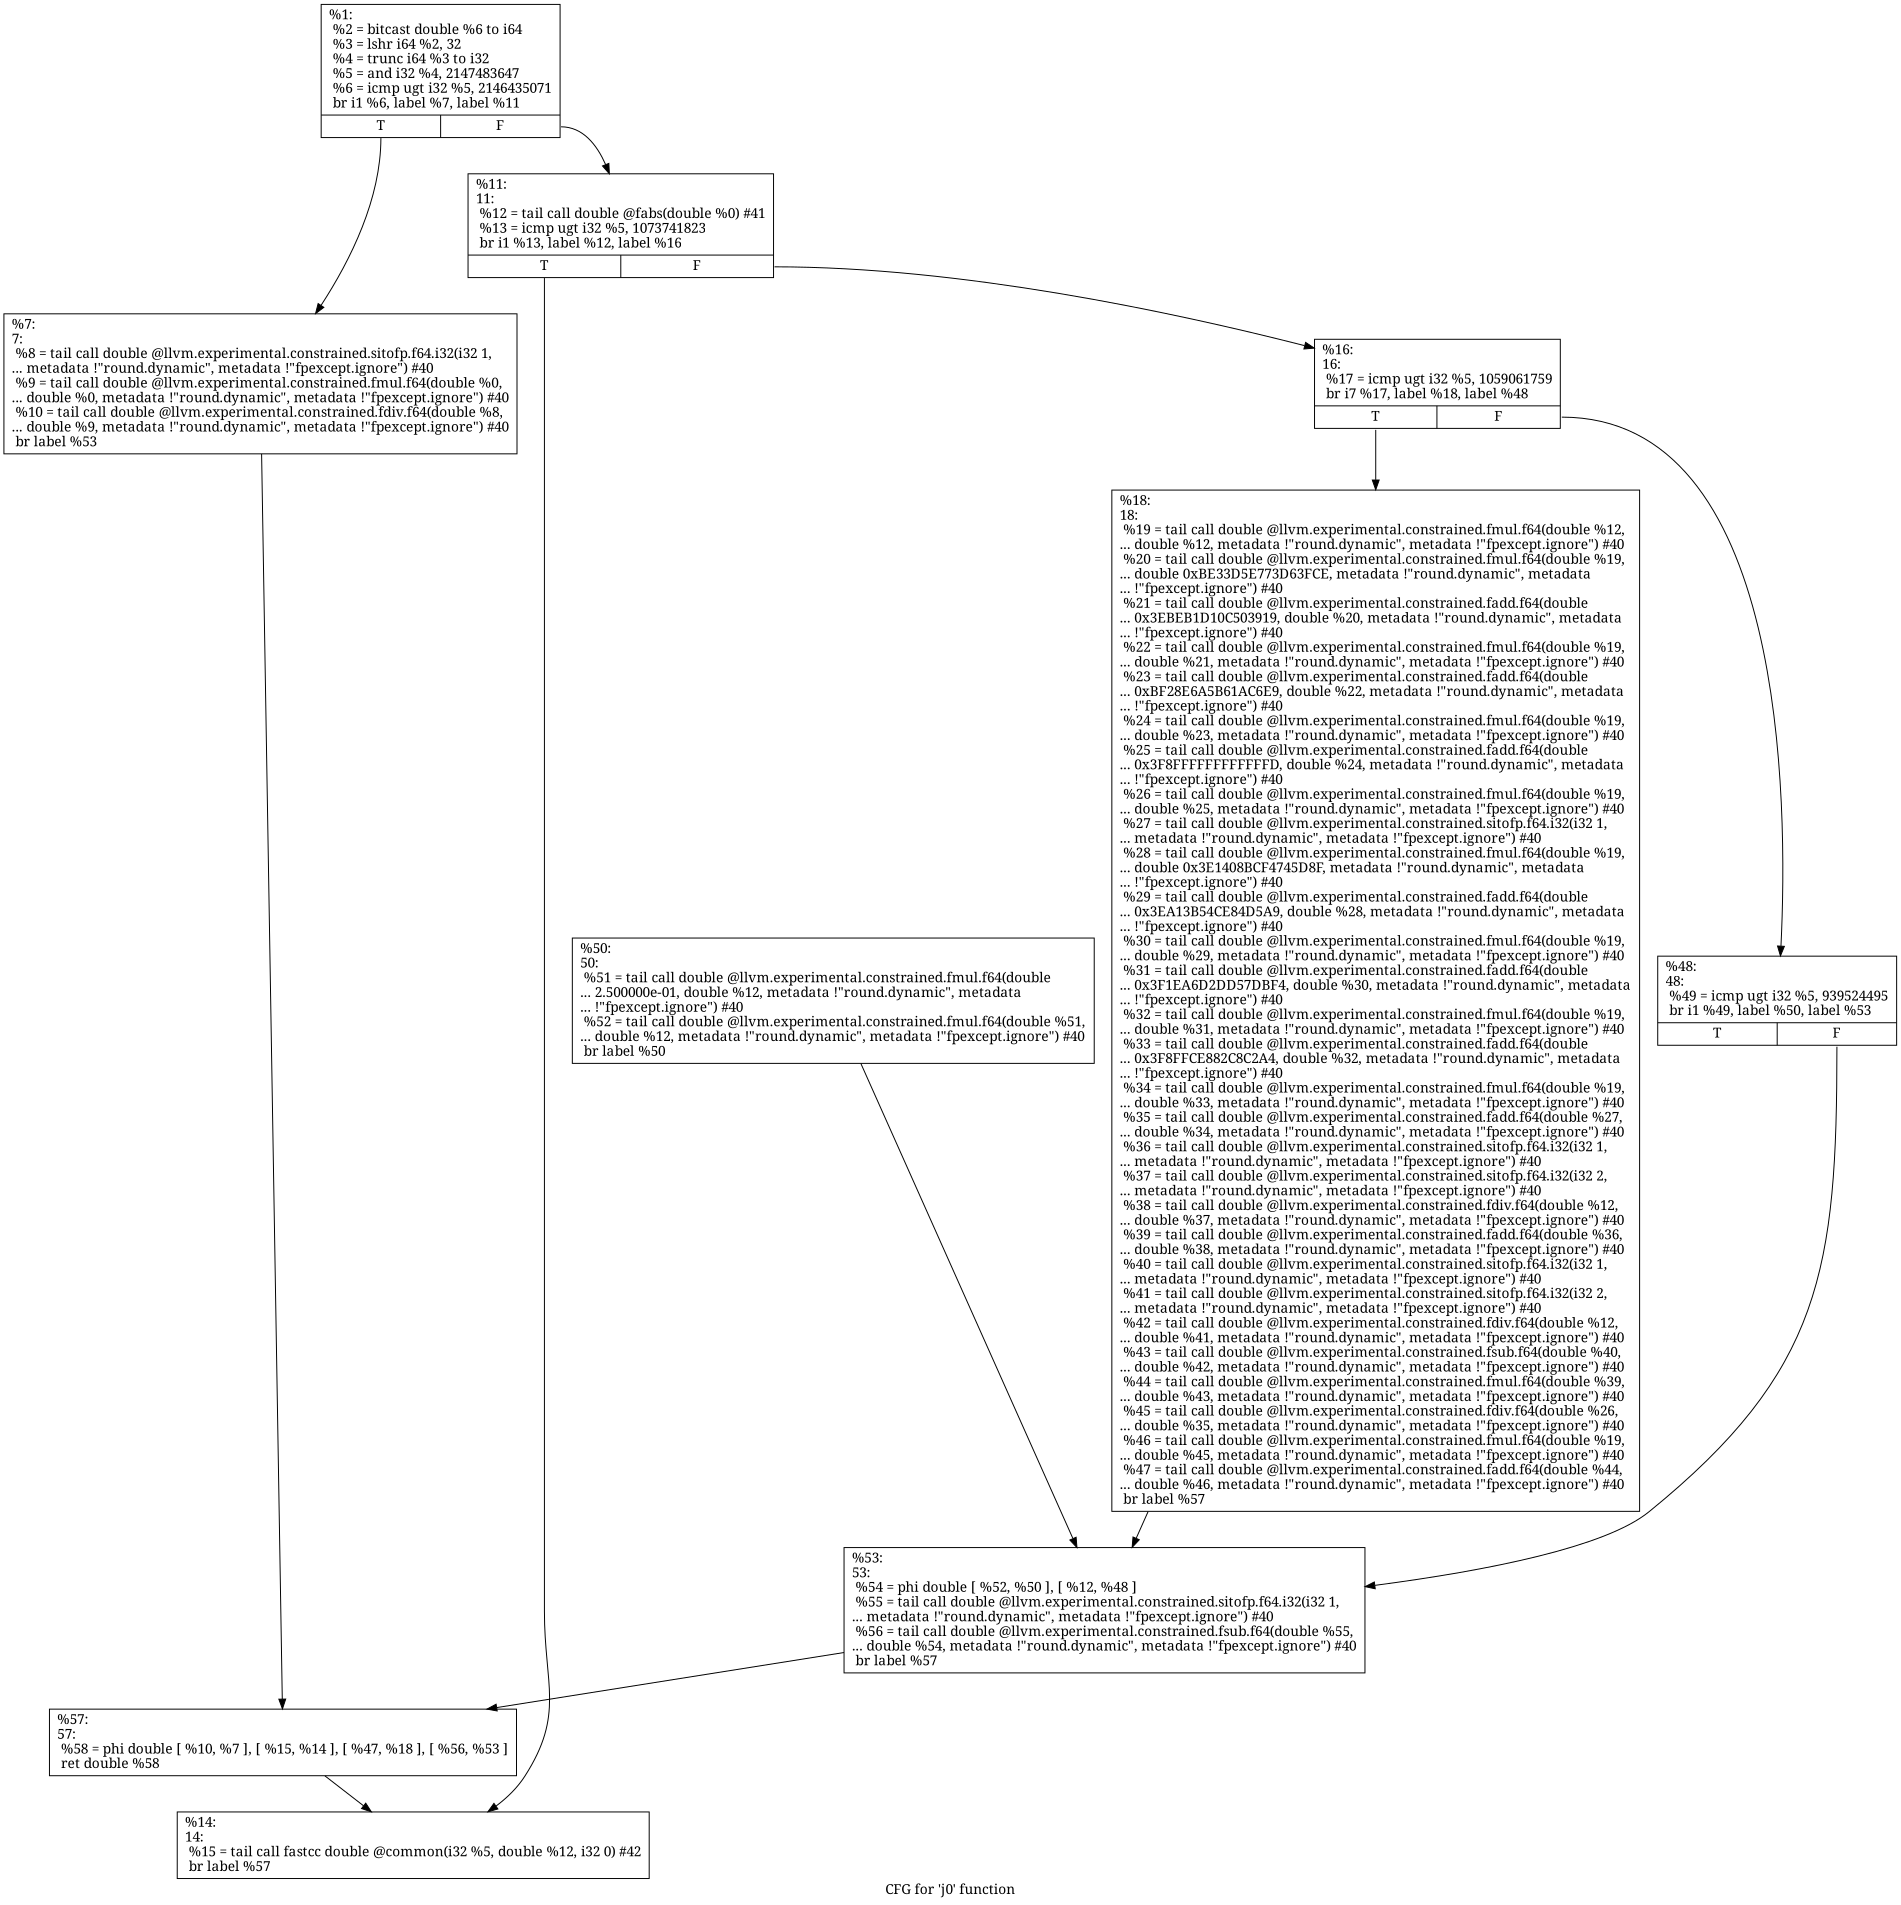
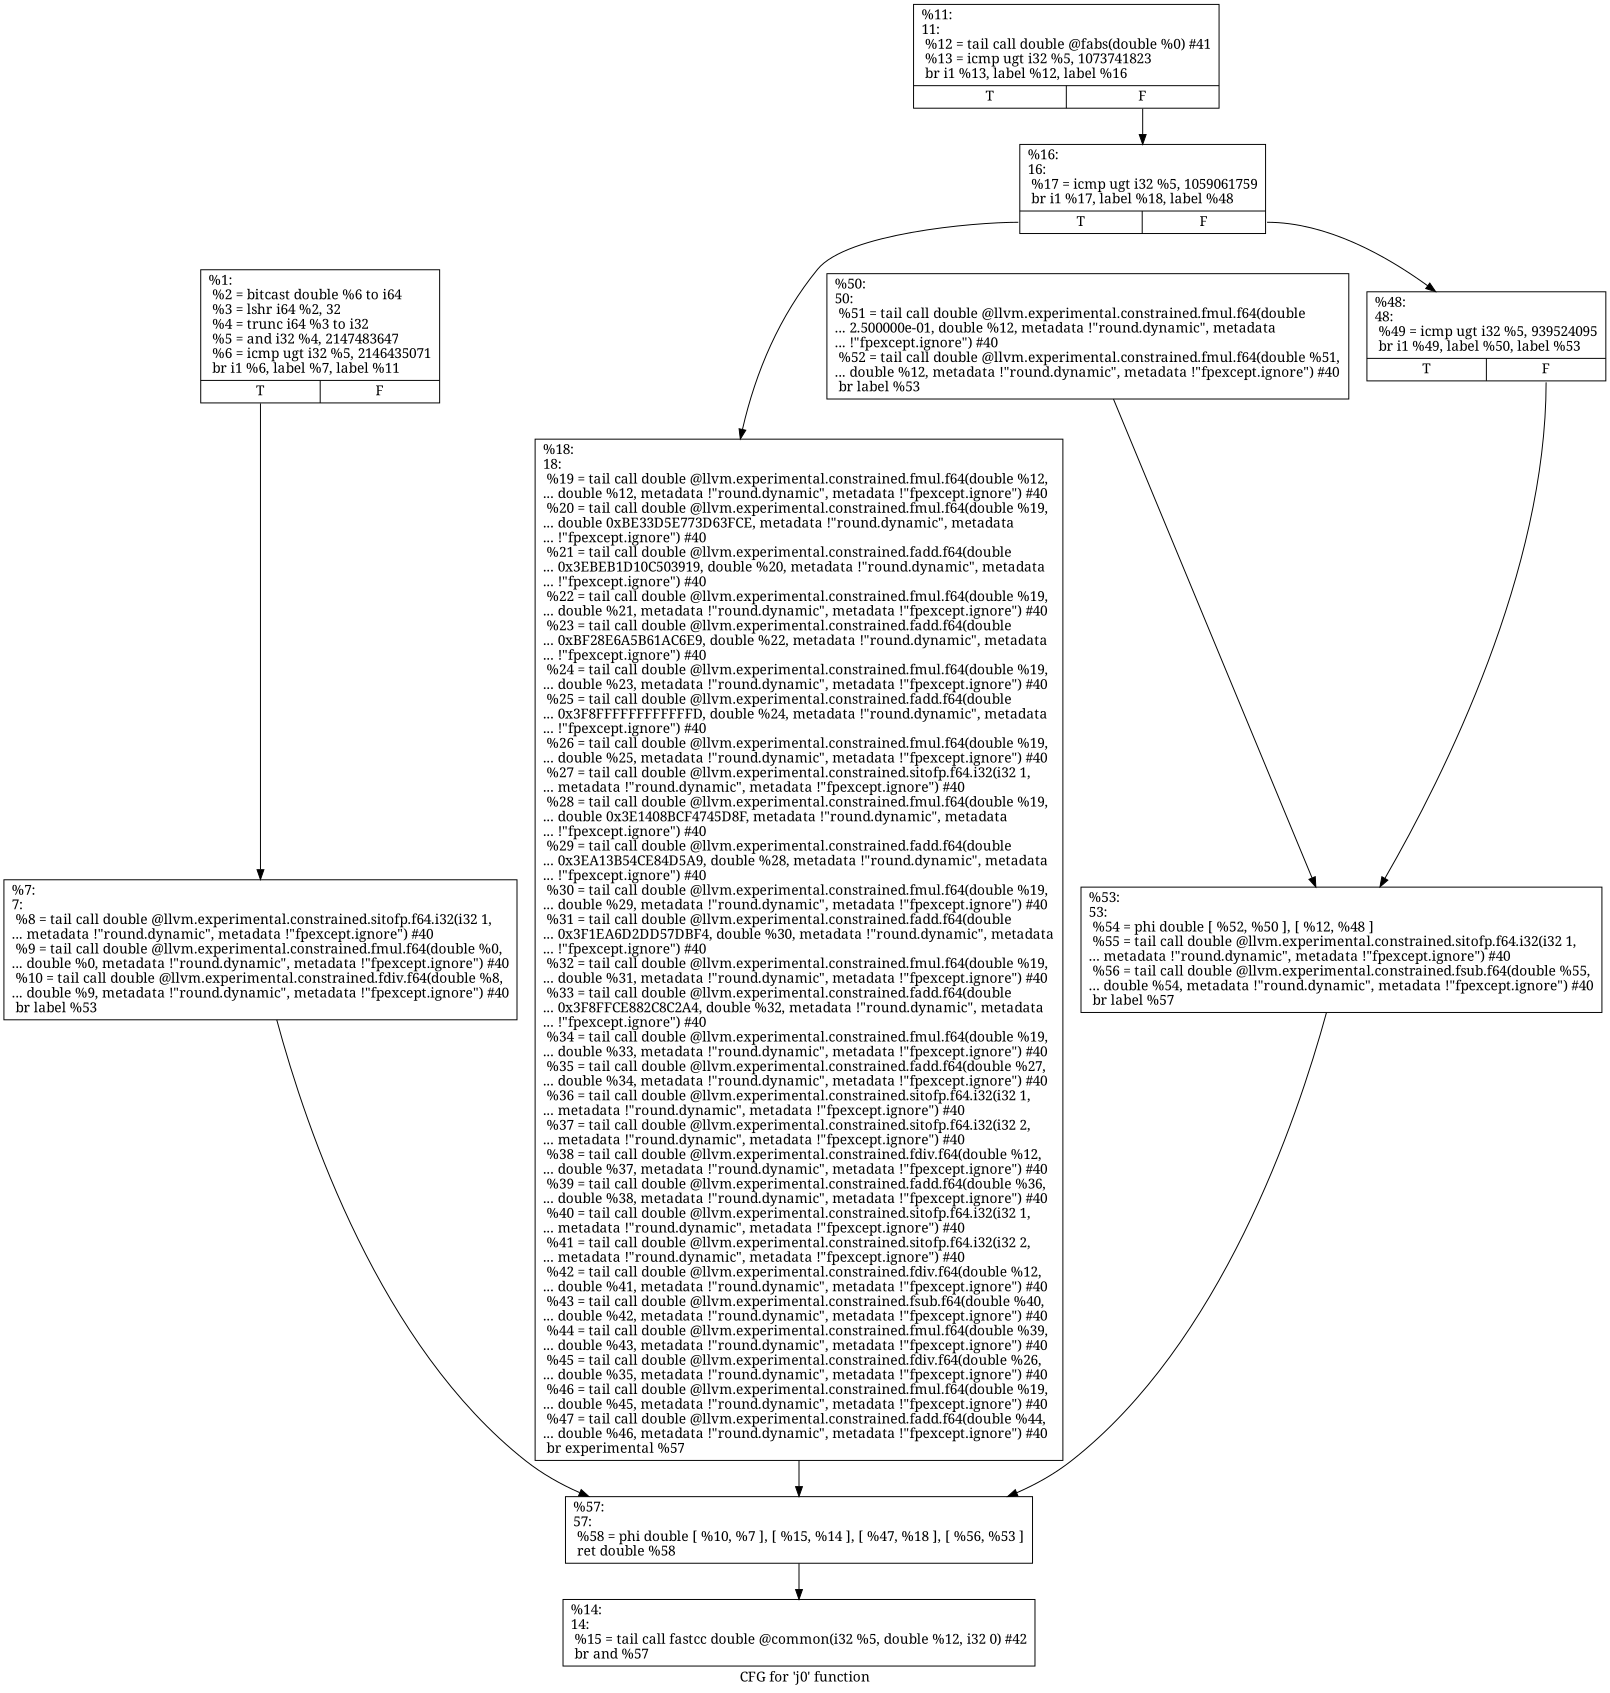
(589, 139) -> none
(1426, 394) -> (1131, 199)
(1777, 996) -> (1486, 332)
(544, 1051) -> none
(623, 1052) -> (878, 387)
(1163, 1500) -> (614, 1449)
(1142, 1525) -> (799, 1474)
(228, 1867) -> (610, 1654)
